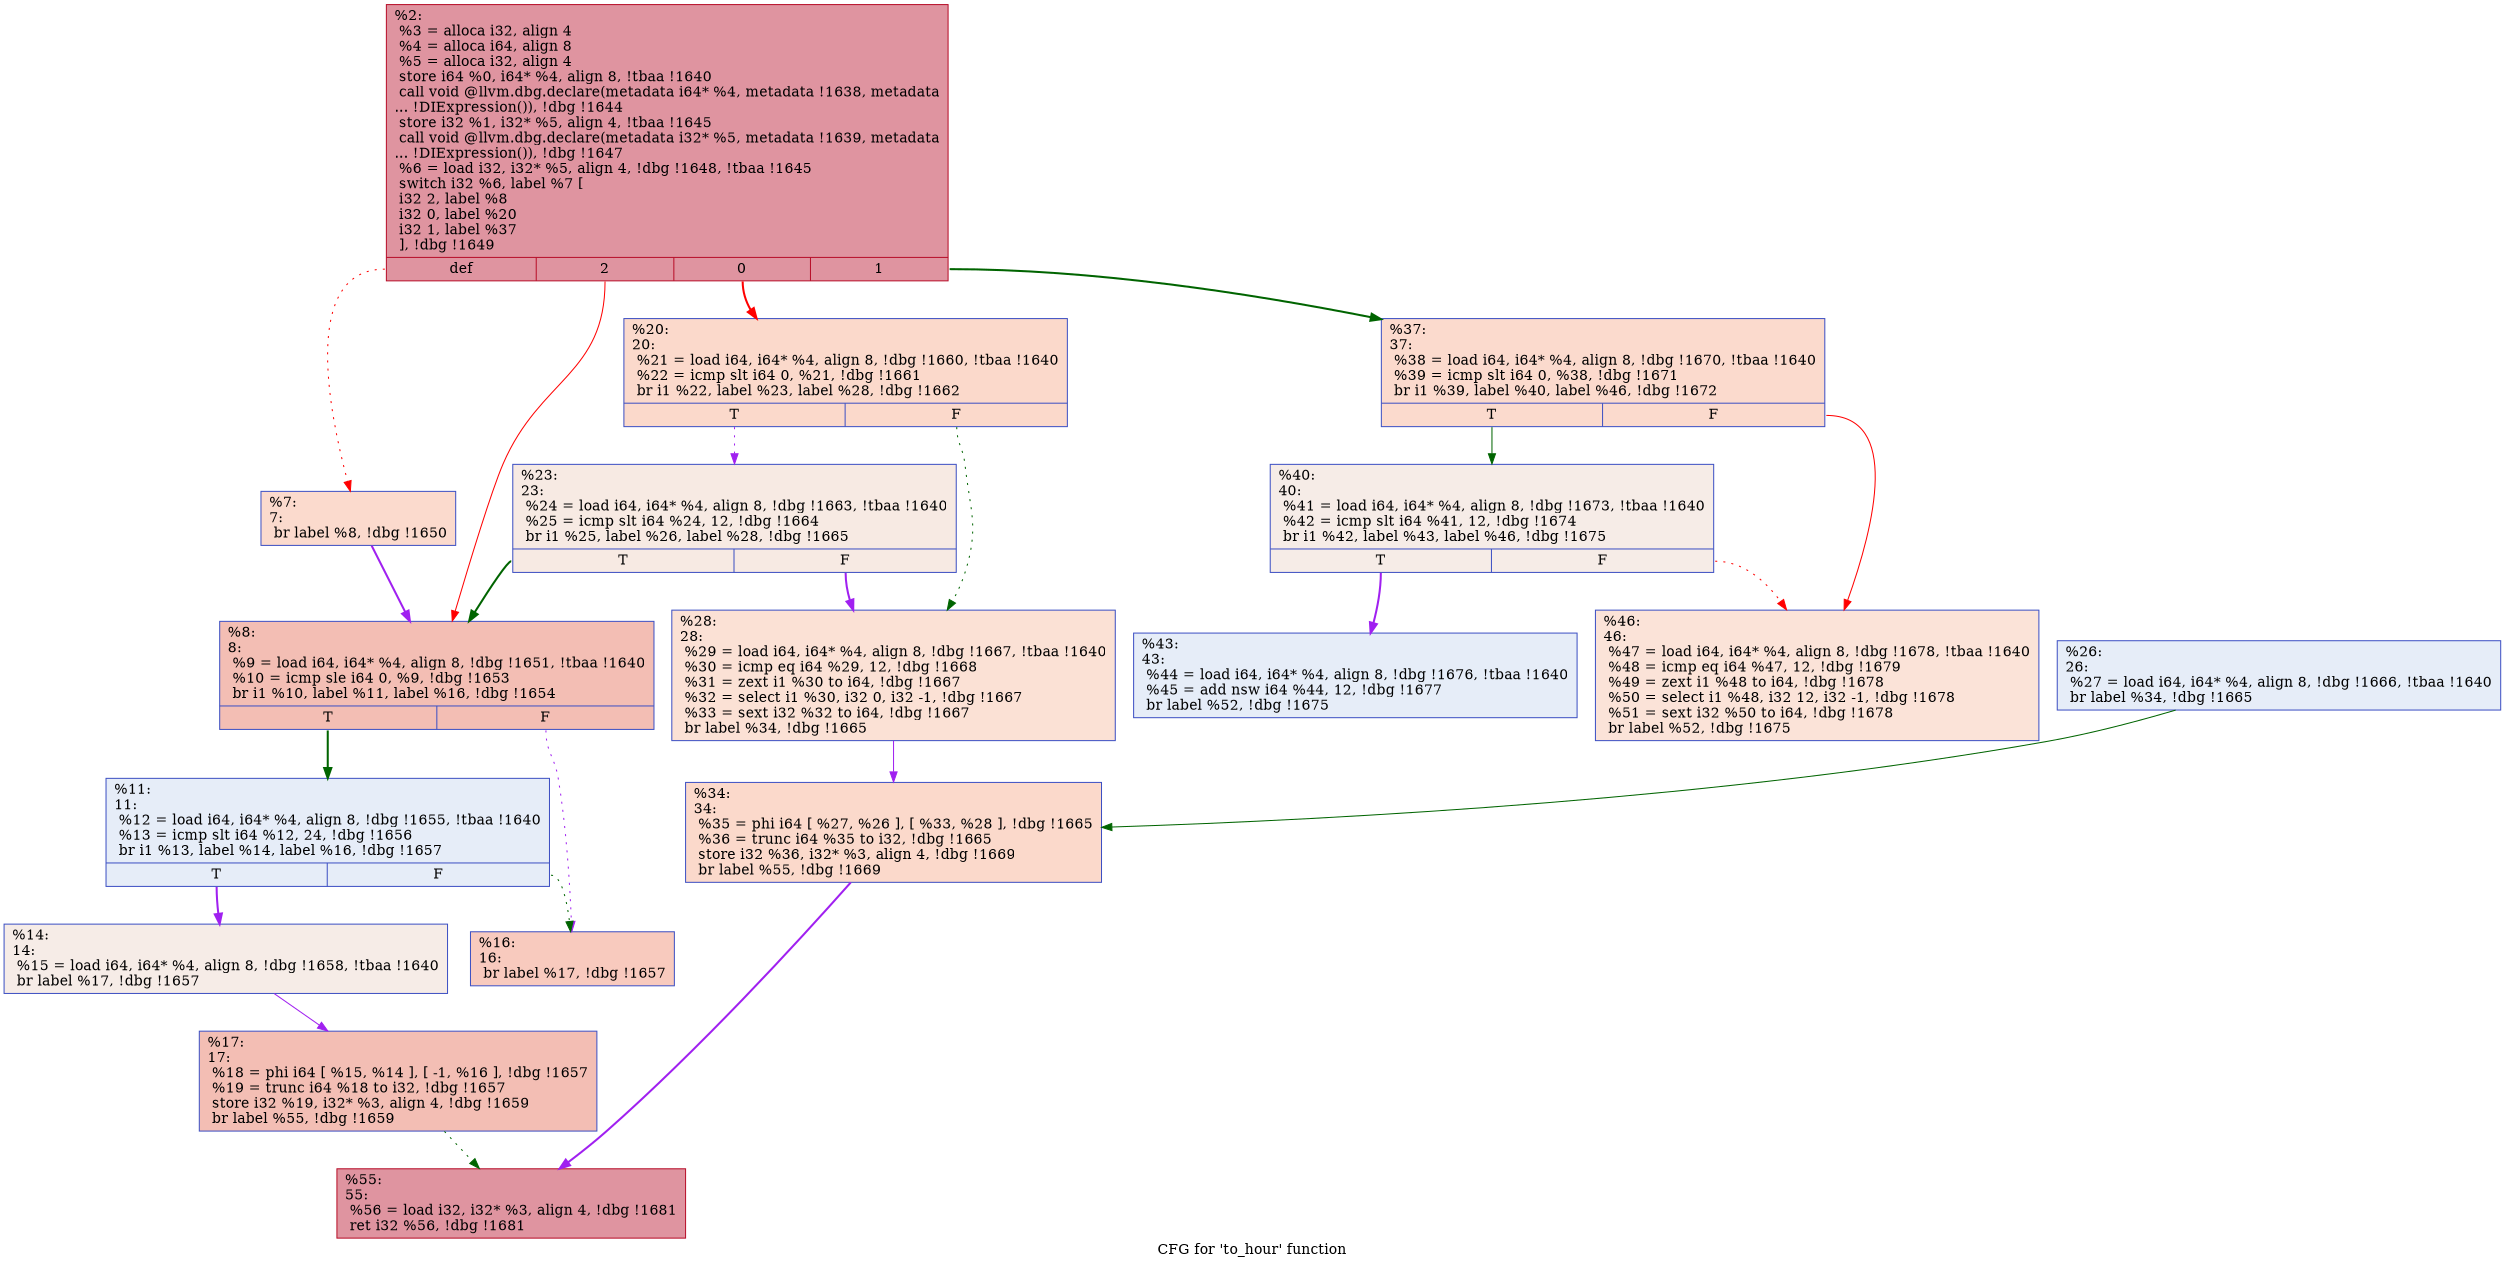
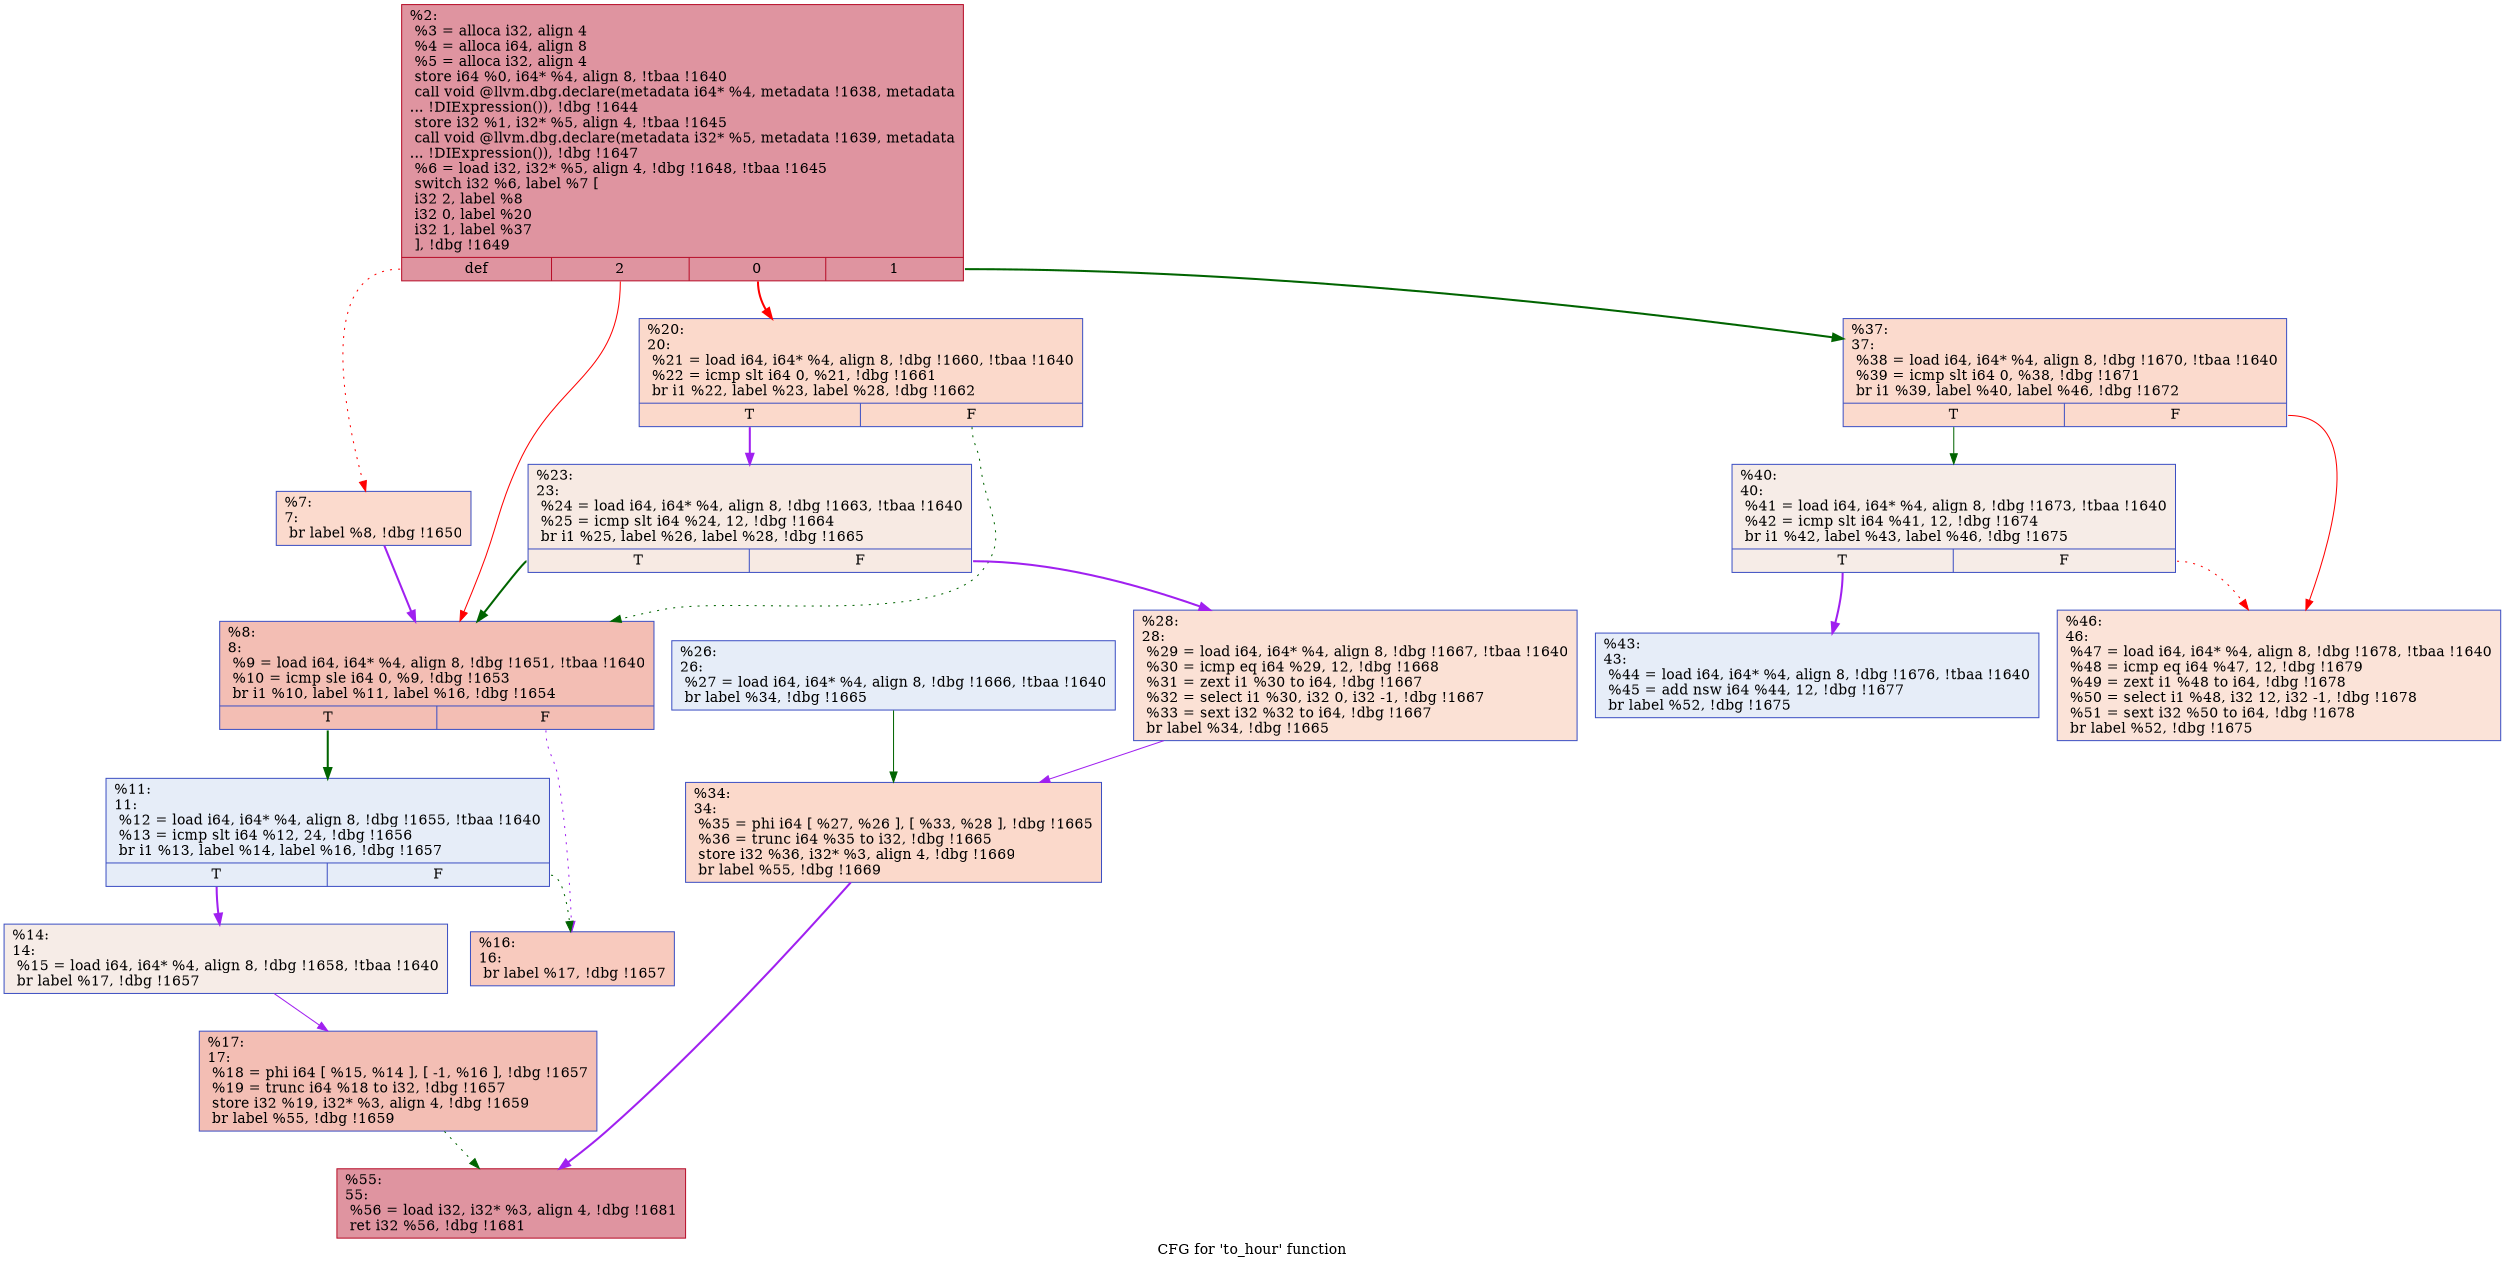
(735, 440) -> (750, 440)
(972, 515) -> (880, 604)
